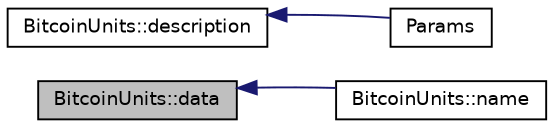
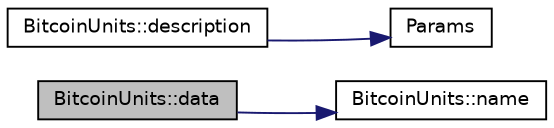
(338, 15) -> (319, 40)
(296, 87) -> (277, 113)
